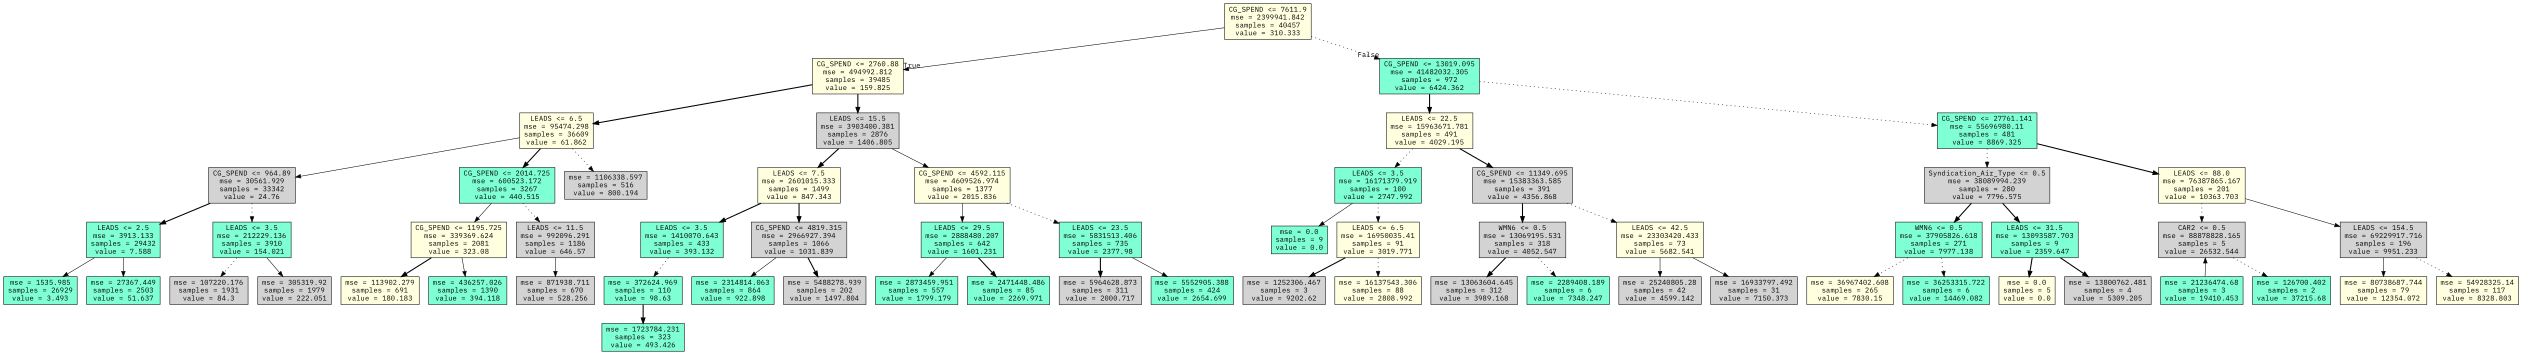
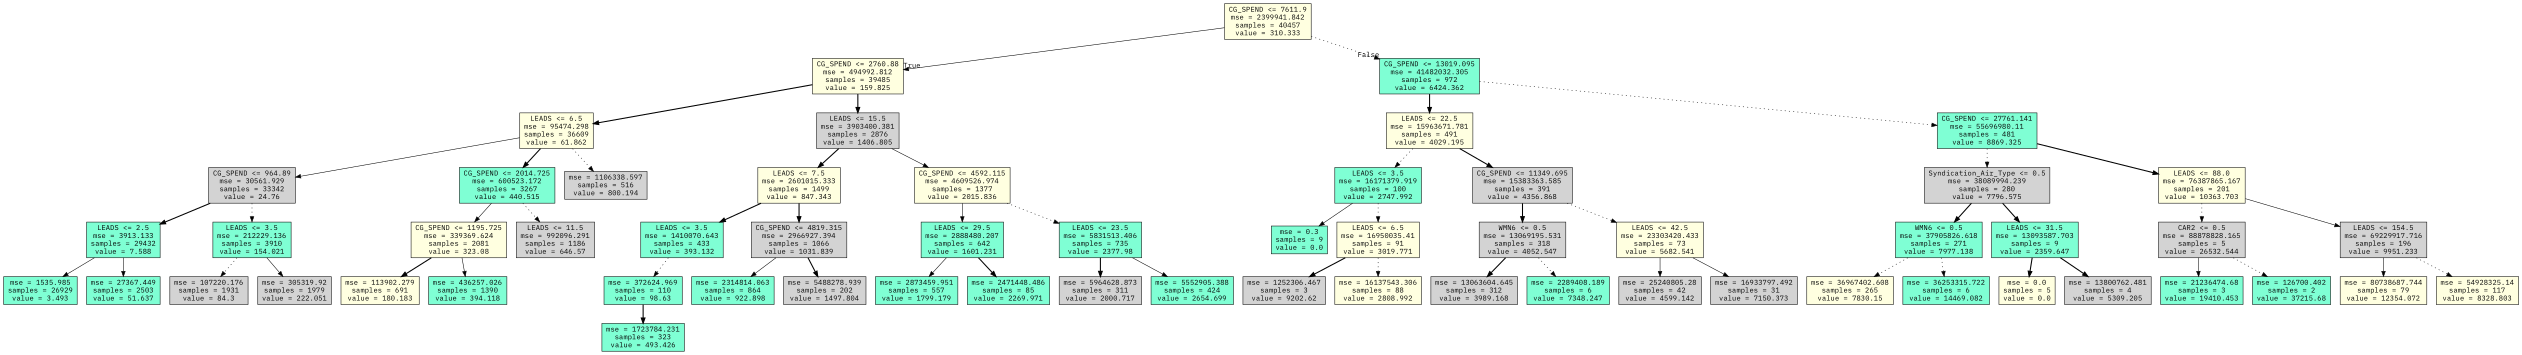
(1299, 240) -> (1299, 240)
(2205, 270) -> (2198, 264)
(555, 291) -> none
